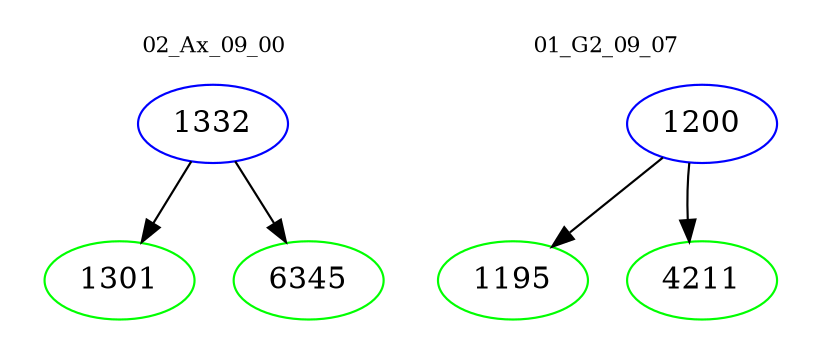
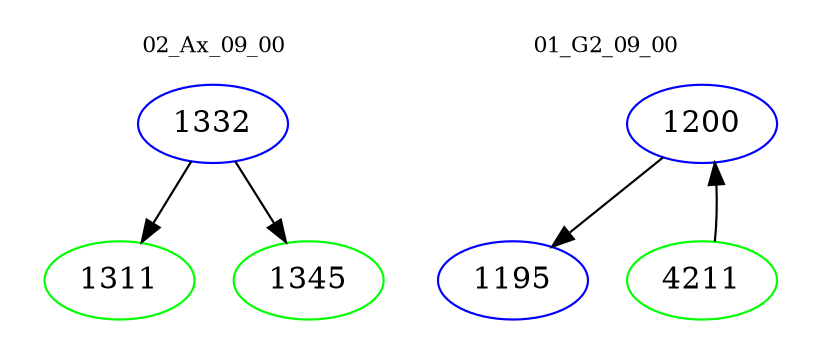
(606, 47) -> (606, 47)
(688, 191) -> (717, 213)
(120, 280) -> (120, 280)
(309, 280) -> (309, 280)
(513, 280) -> (513, 280)
